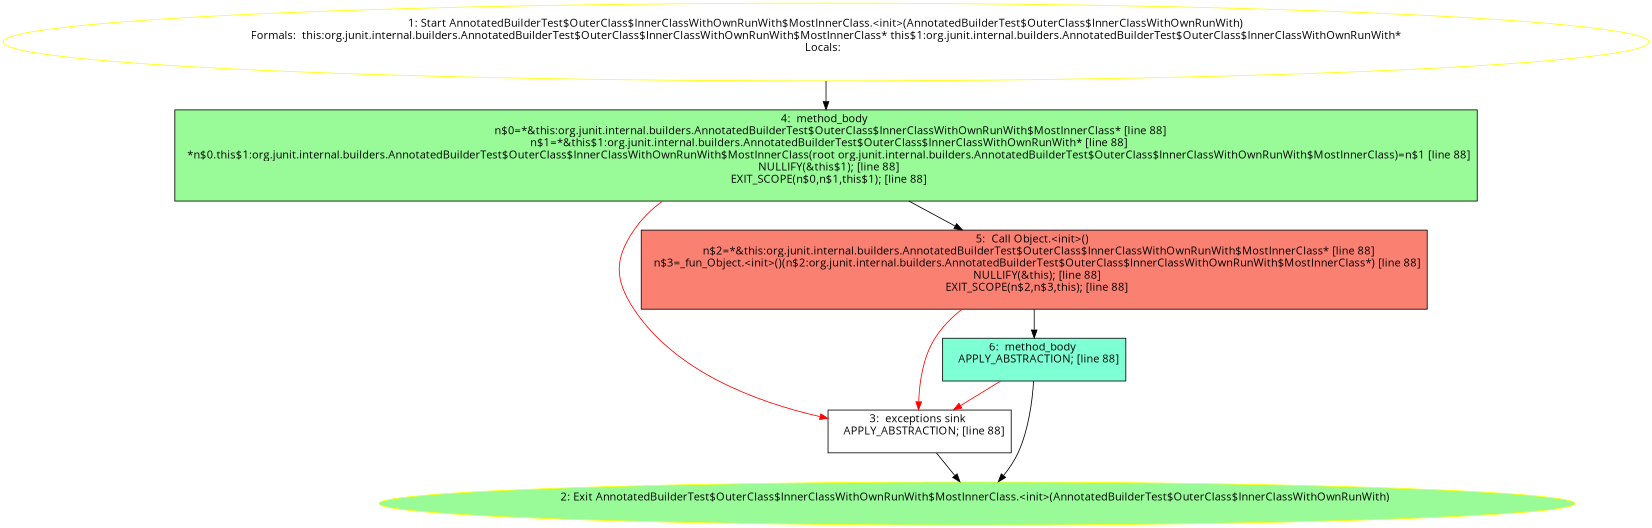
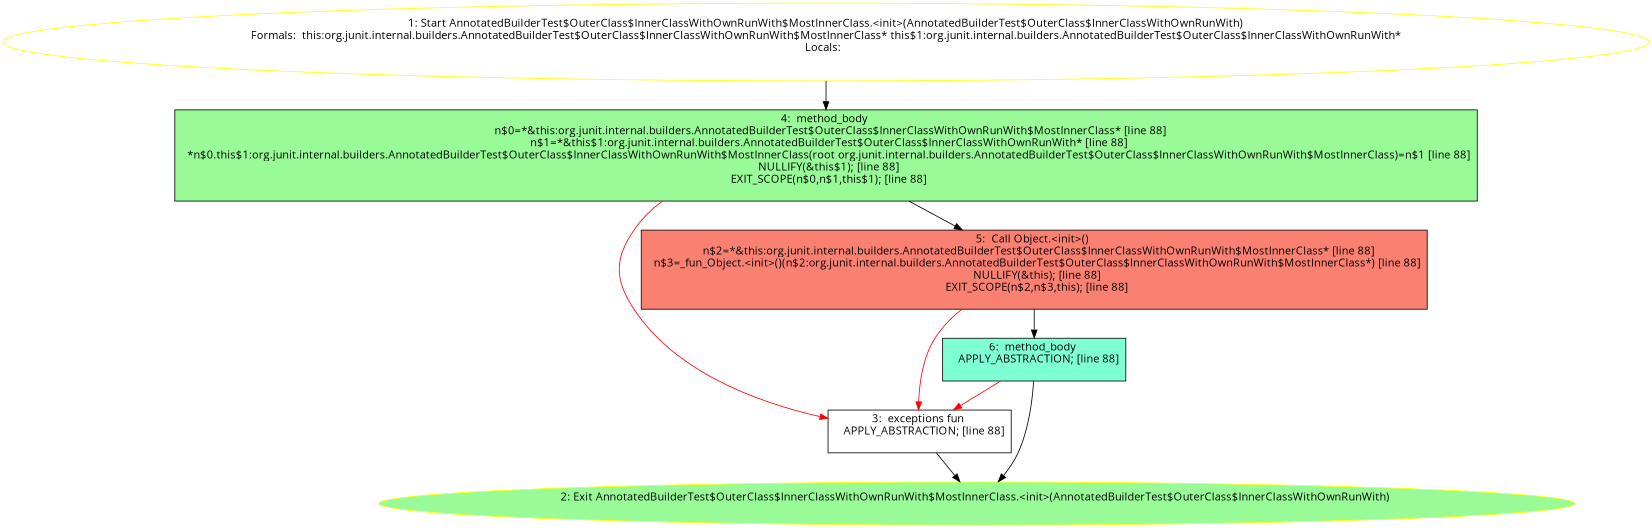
(920, 431) -> (920, 431)
